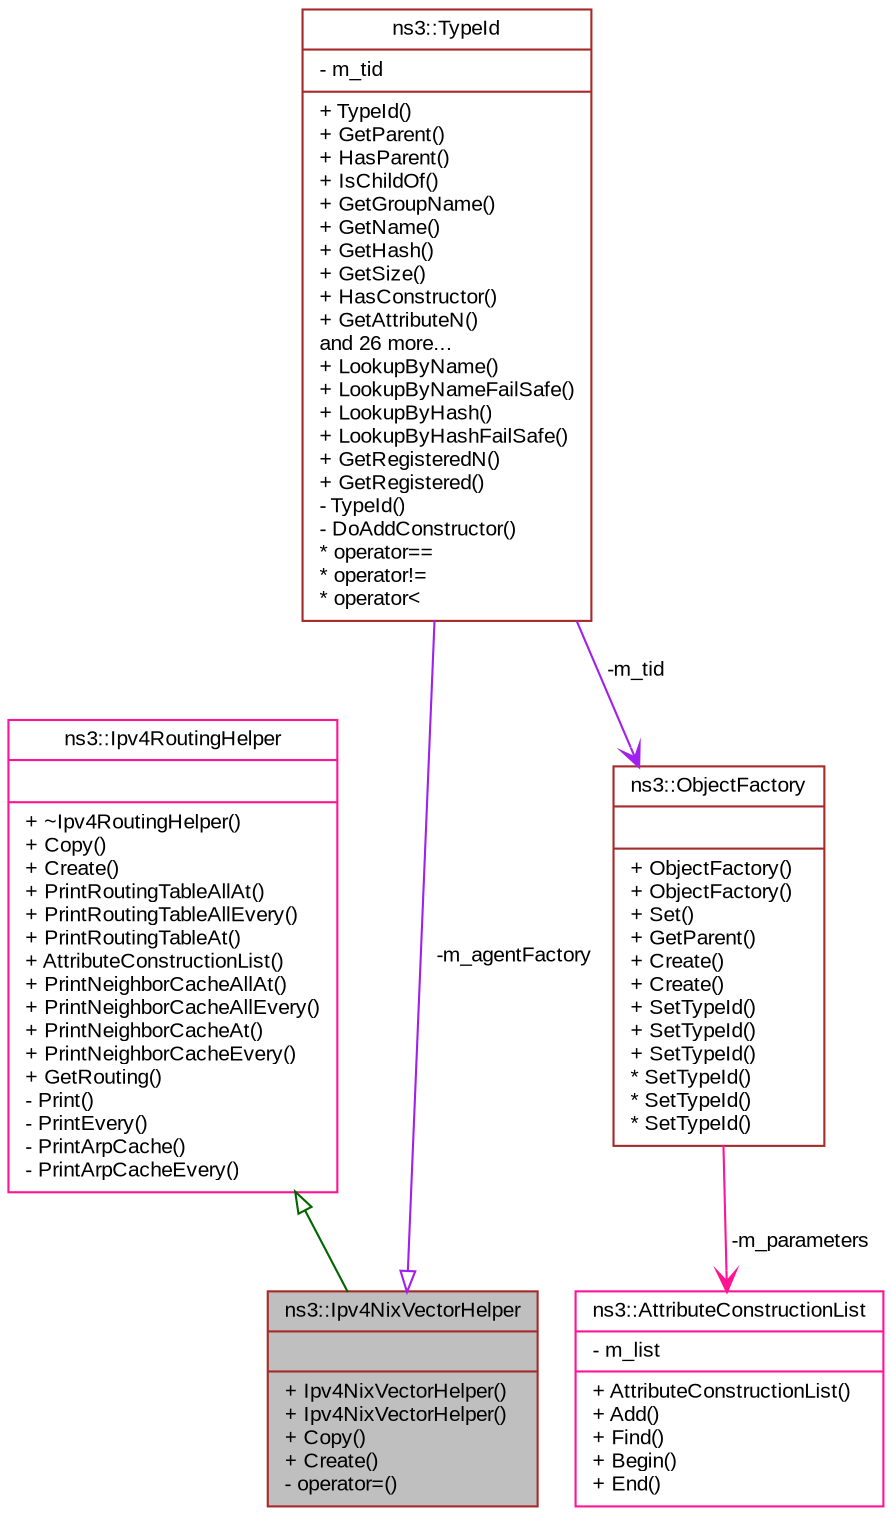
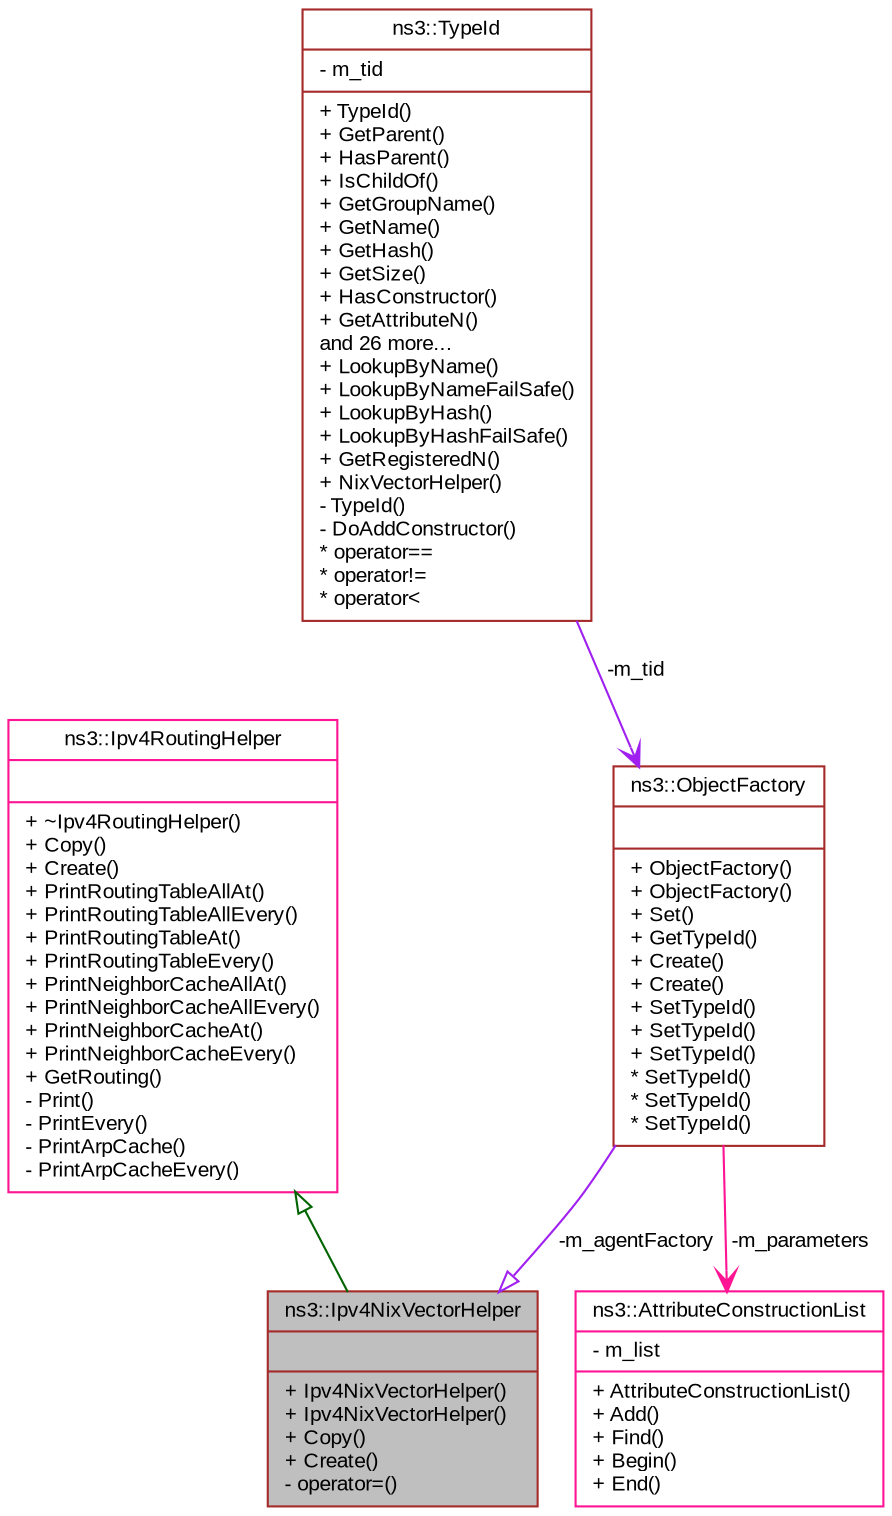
(403, 483) -> (411, 483)
(694, 938) -> (695, 938)
(421, 945) -> (568, 1213)
(155, 961) -> (150, 961)
